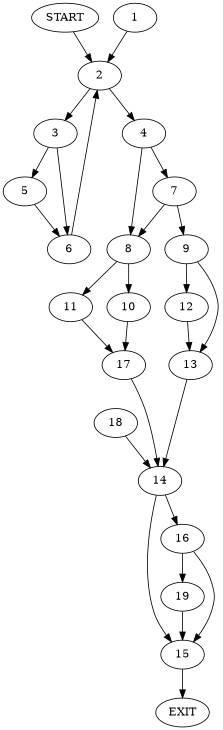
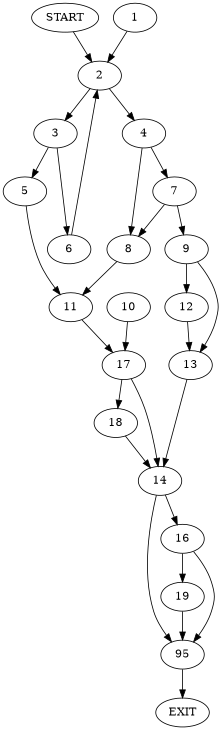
(45, 217) -> (35, 249)
(129, 274) -> none
none -> (120, 390)
(183, 655) -> (183, 655)
